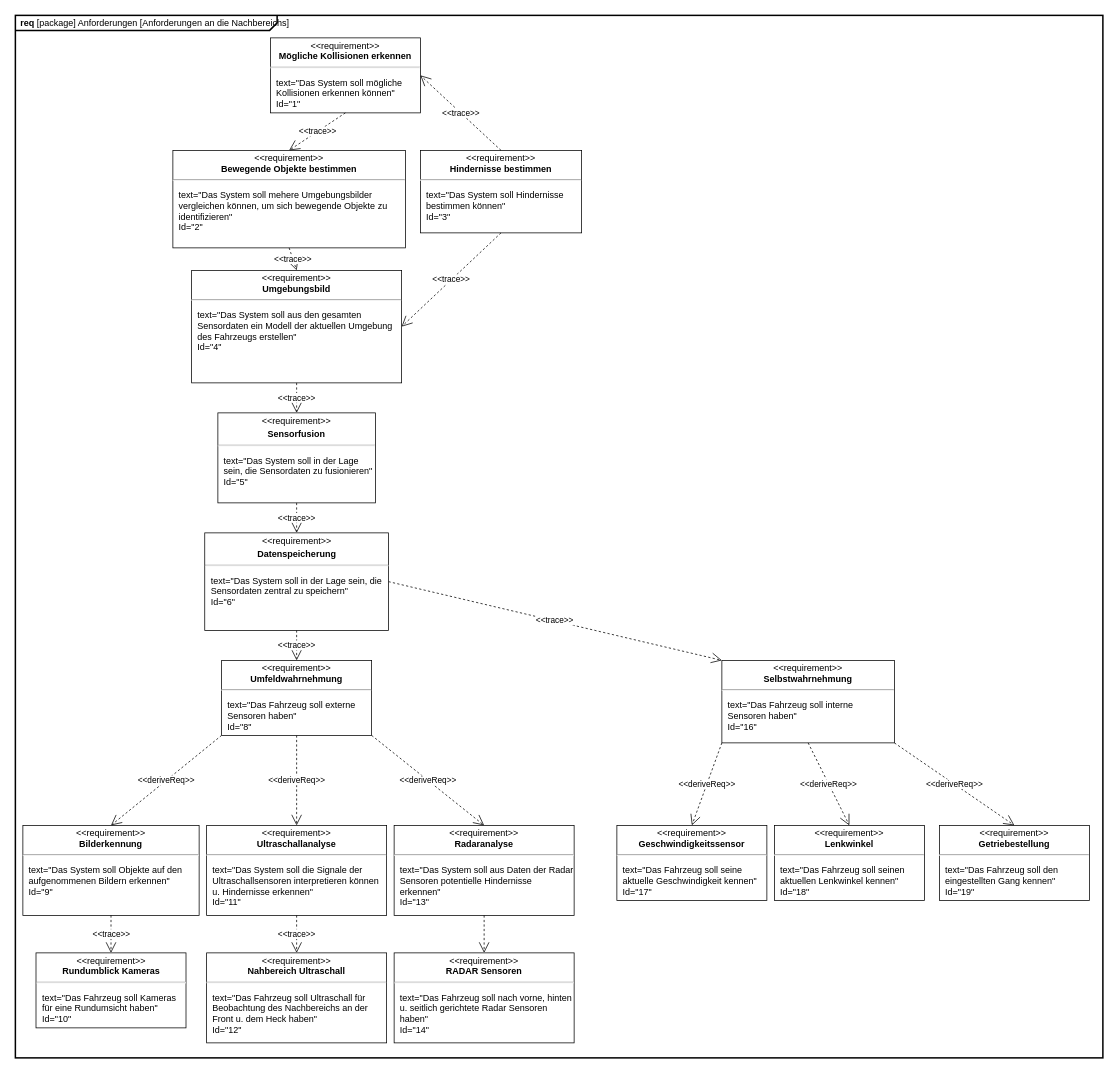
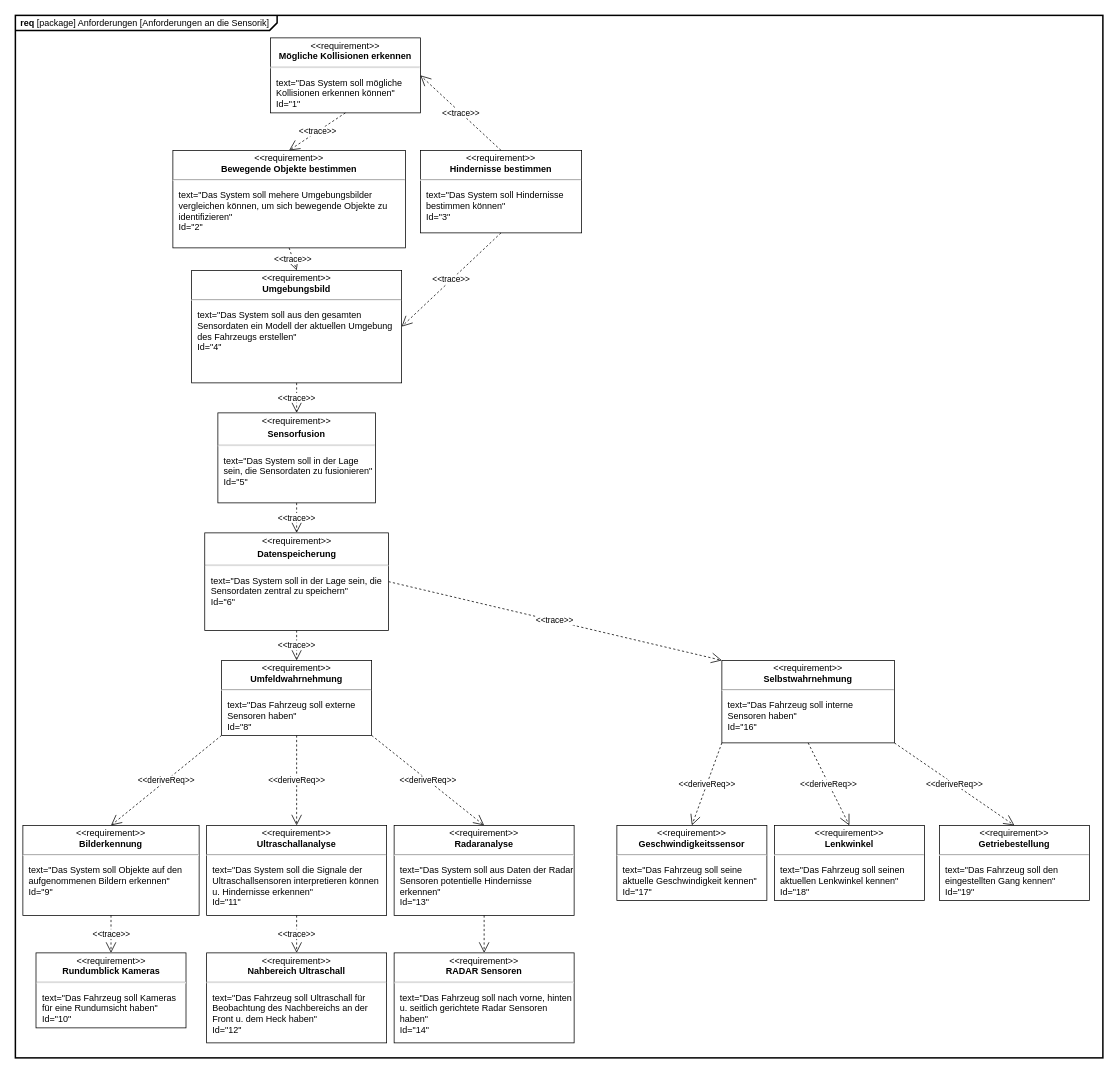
(559, 15) -> (559, 15)
